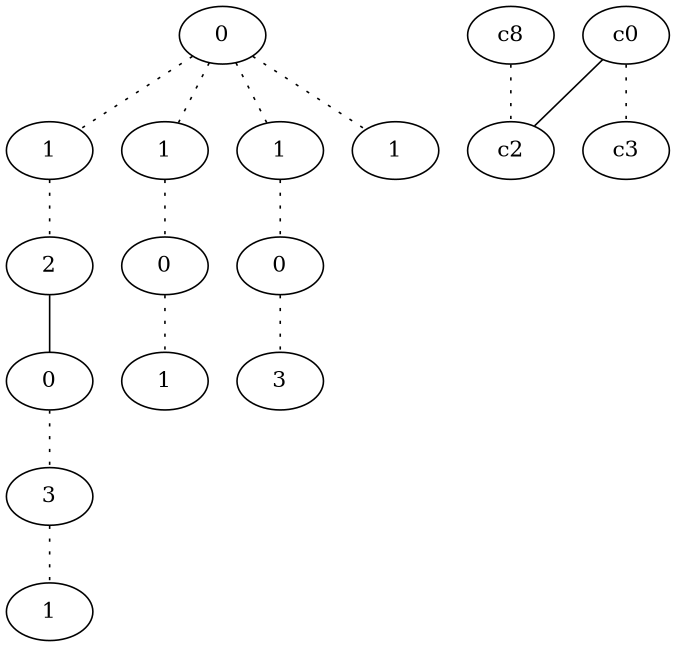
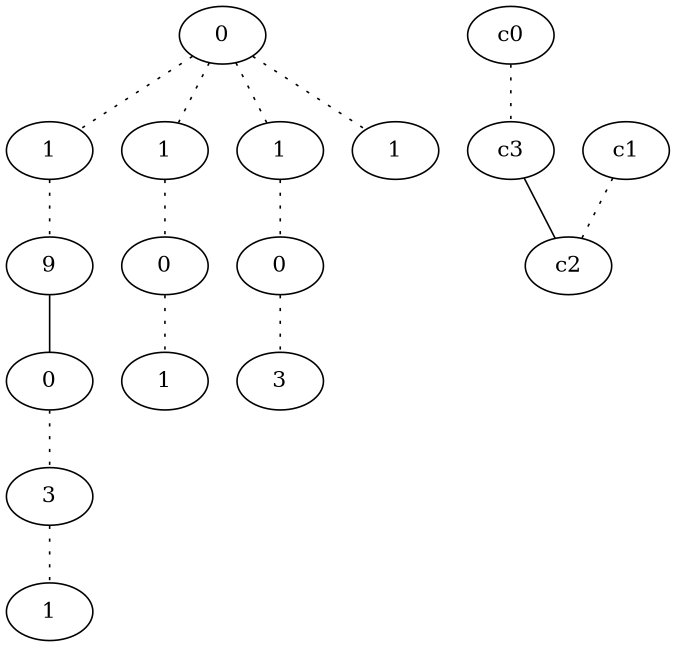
(511, 35) -> (626, 151)
(569, 93) -> (540, 208)
(50, 266) -> (50, 266)
